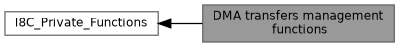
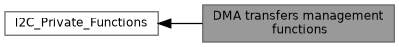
(82, 23) -> (82, 23)
